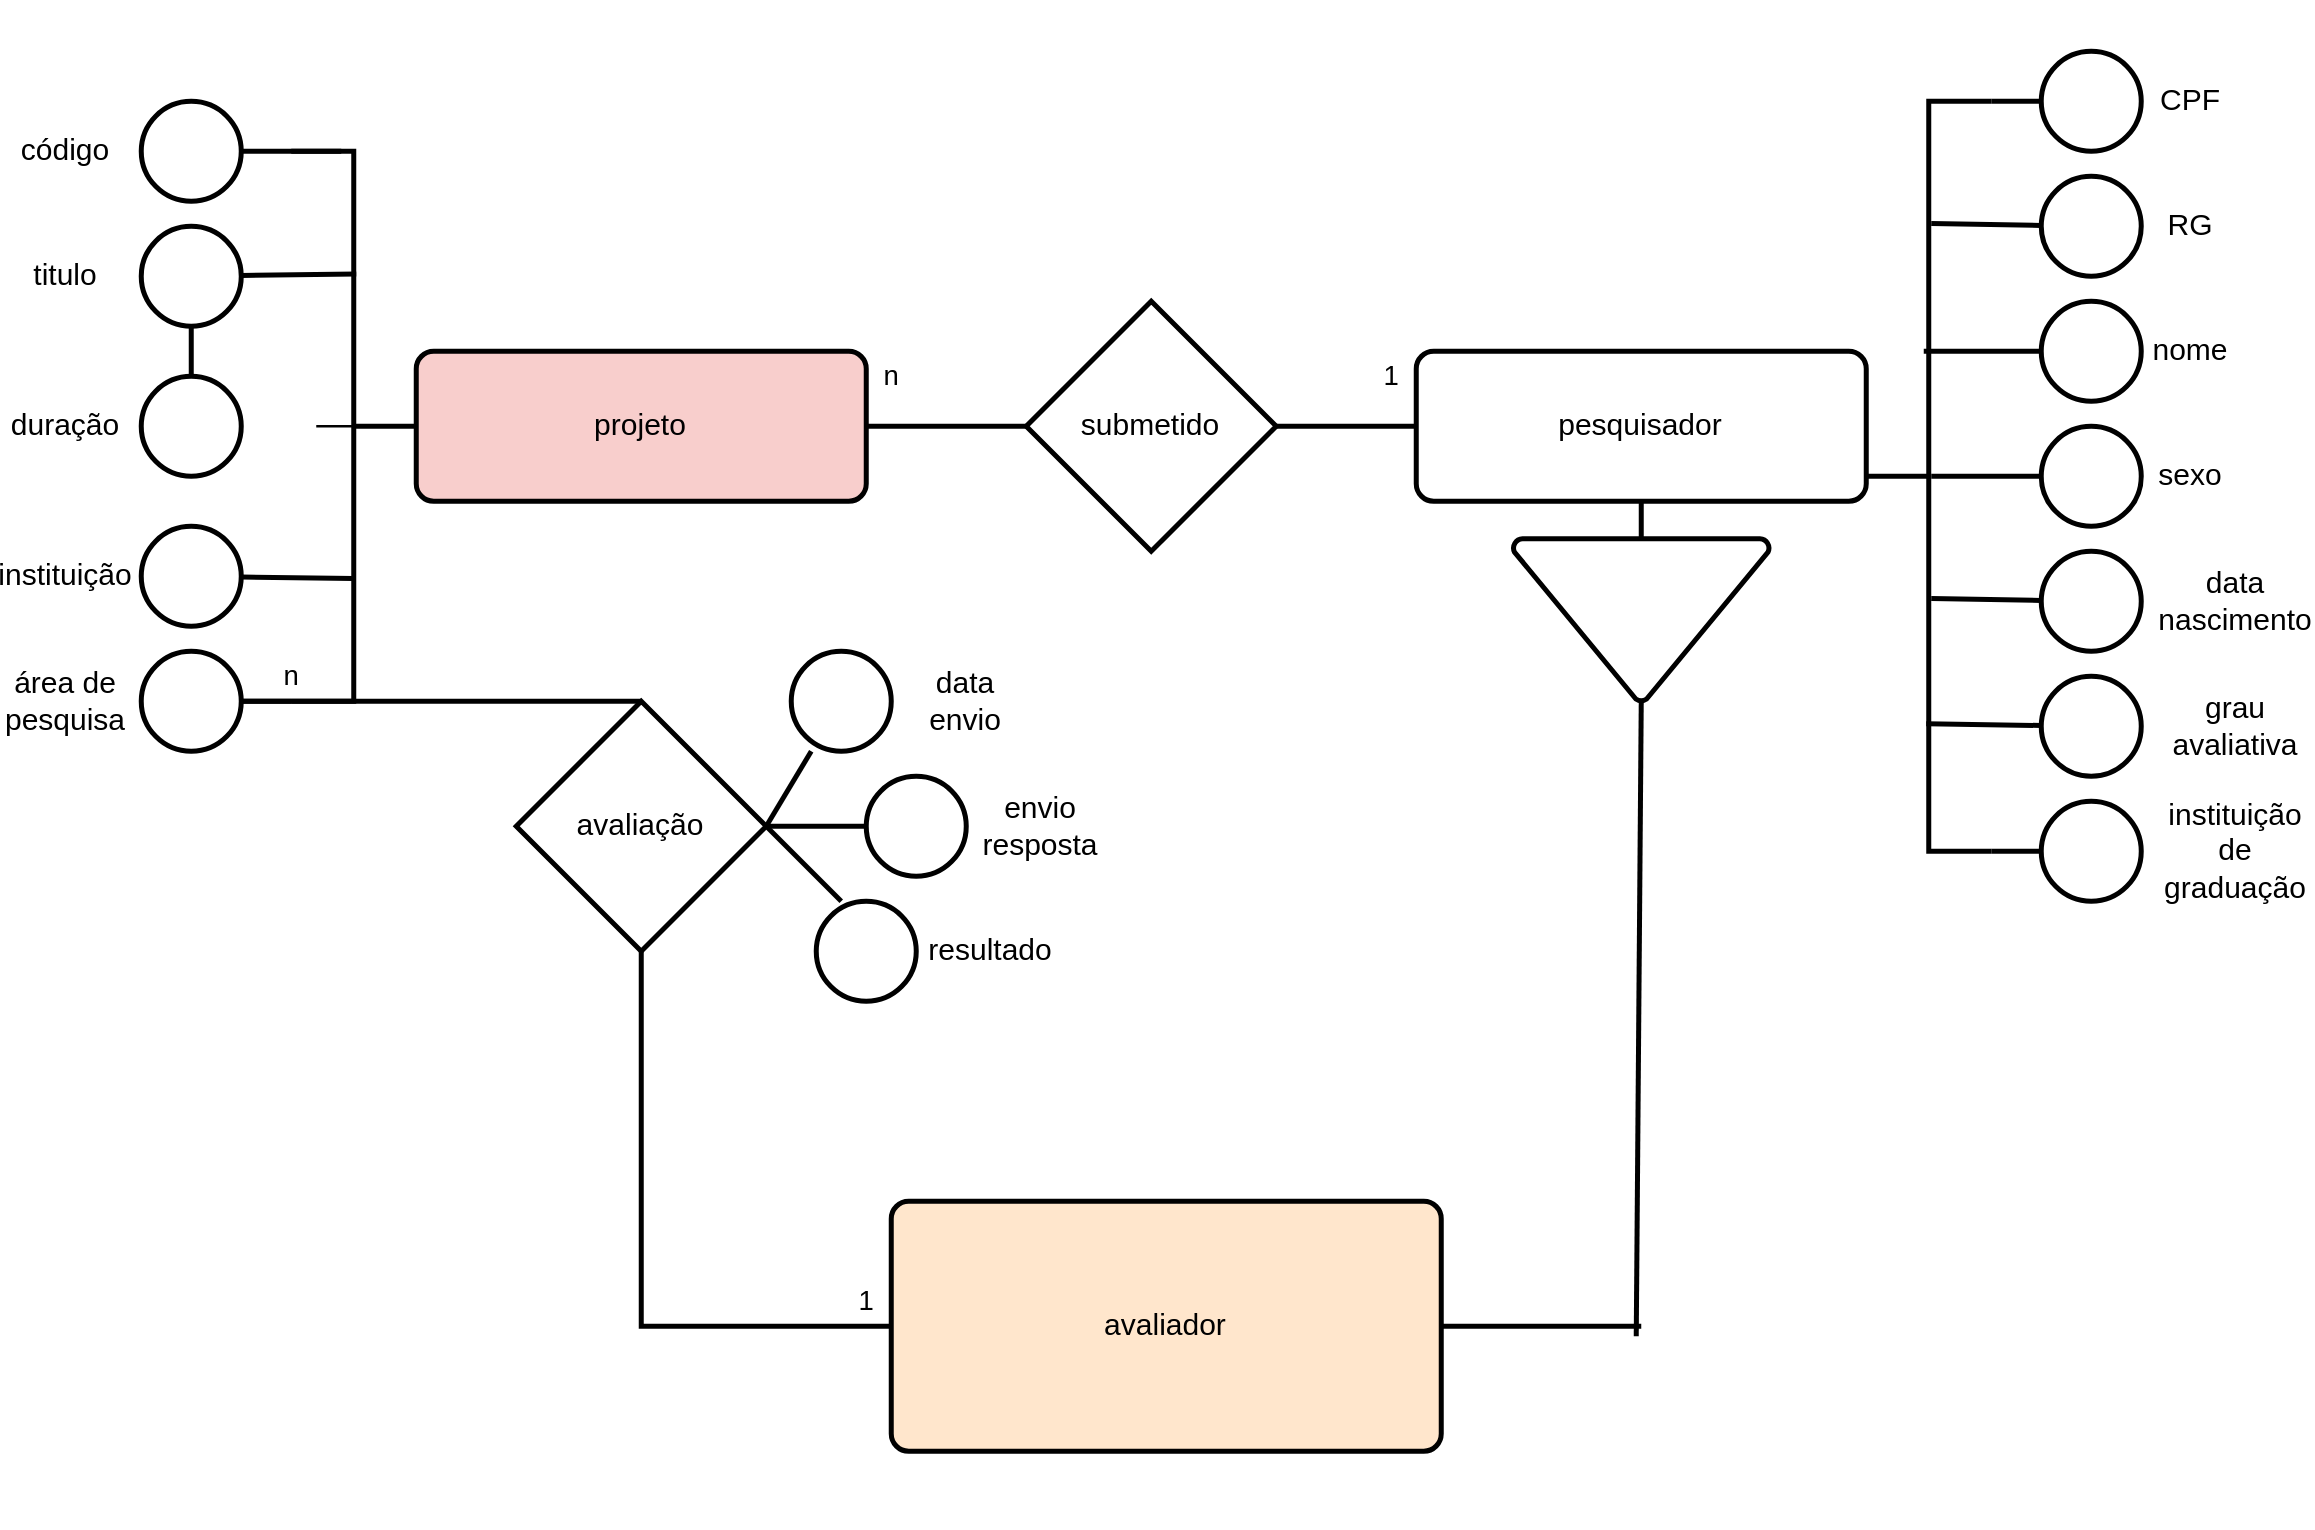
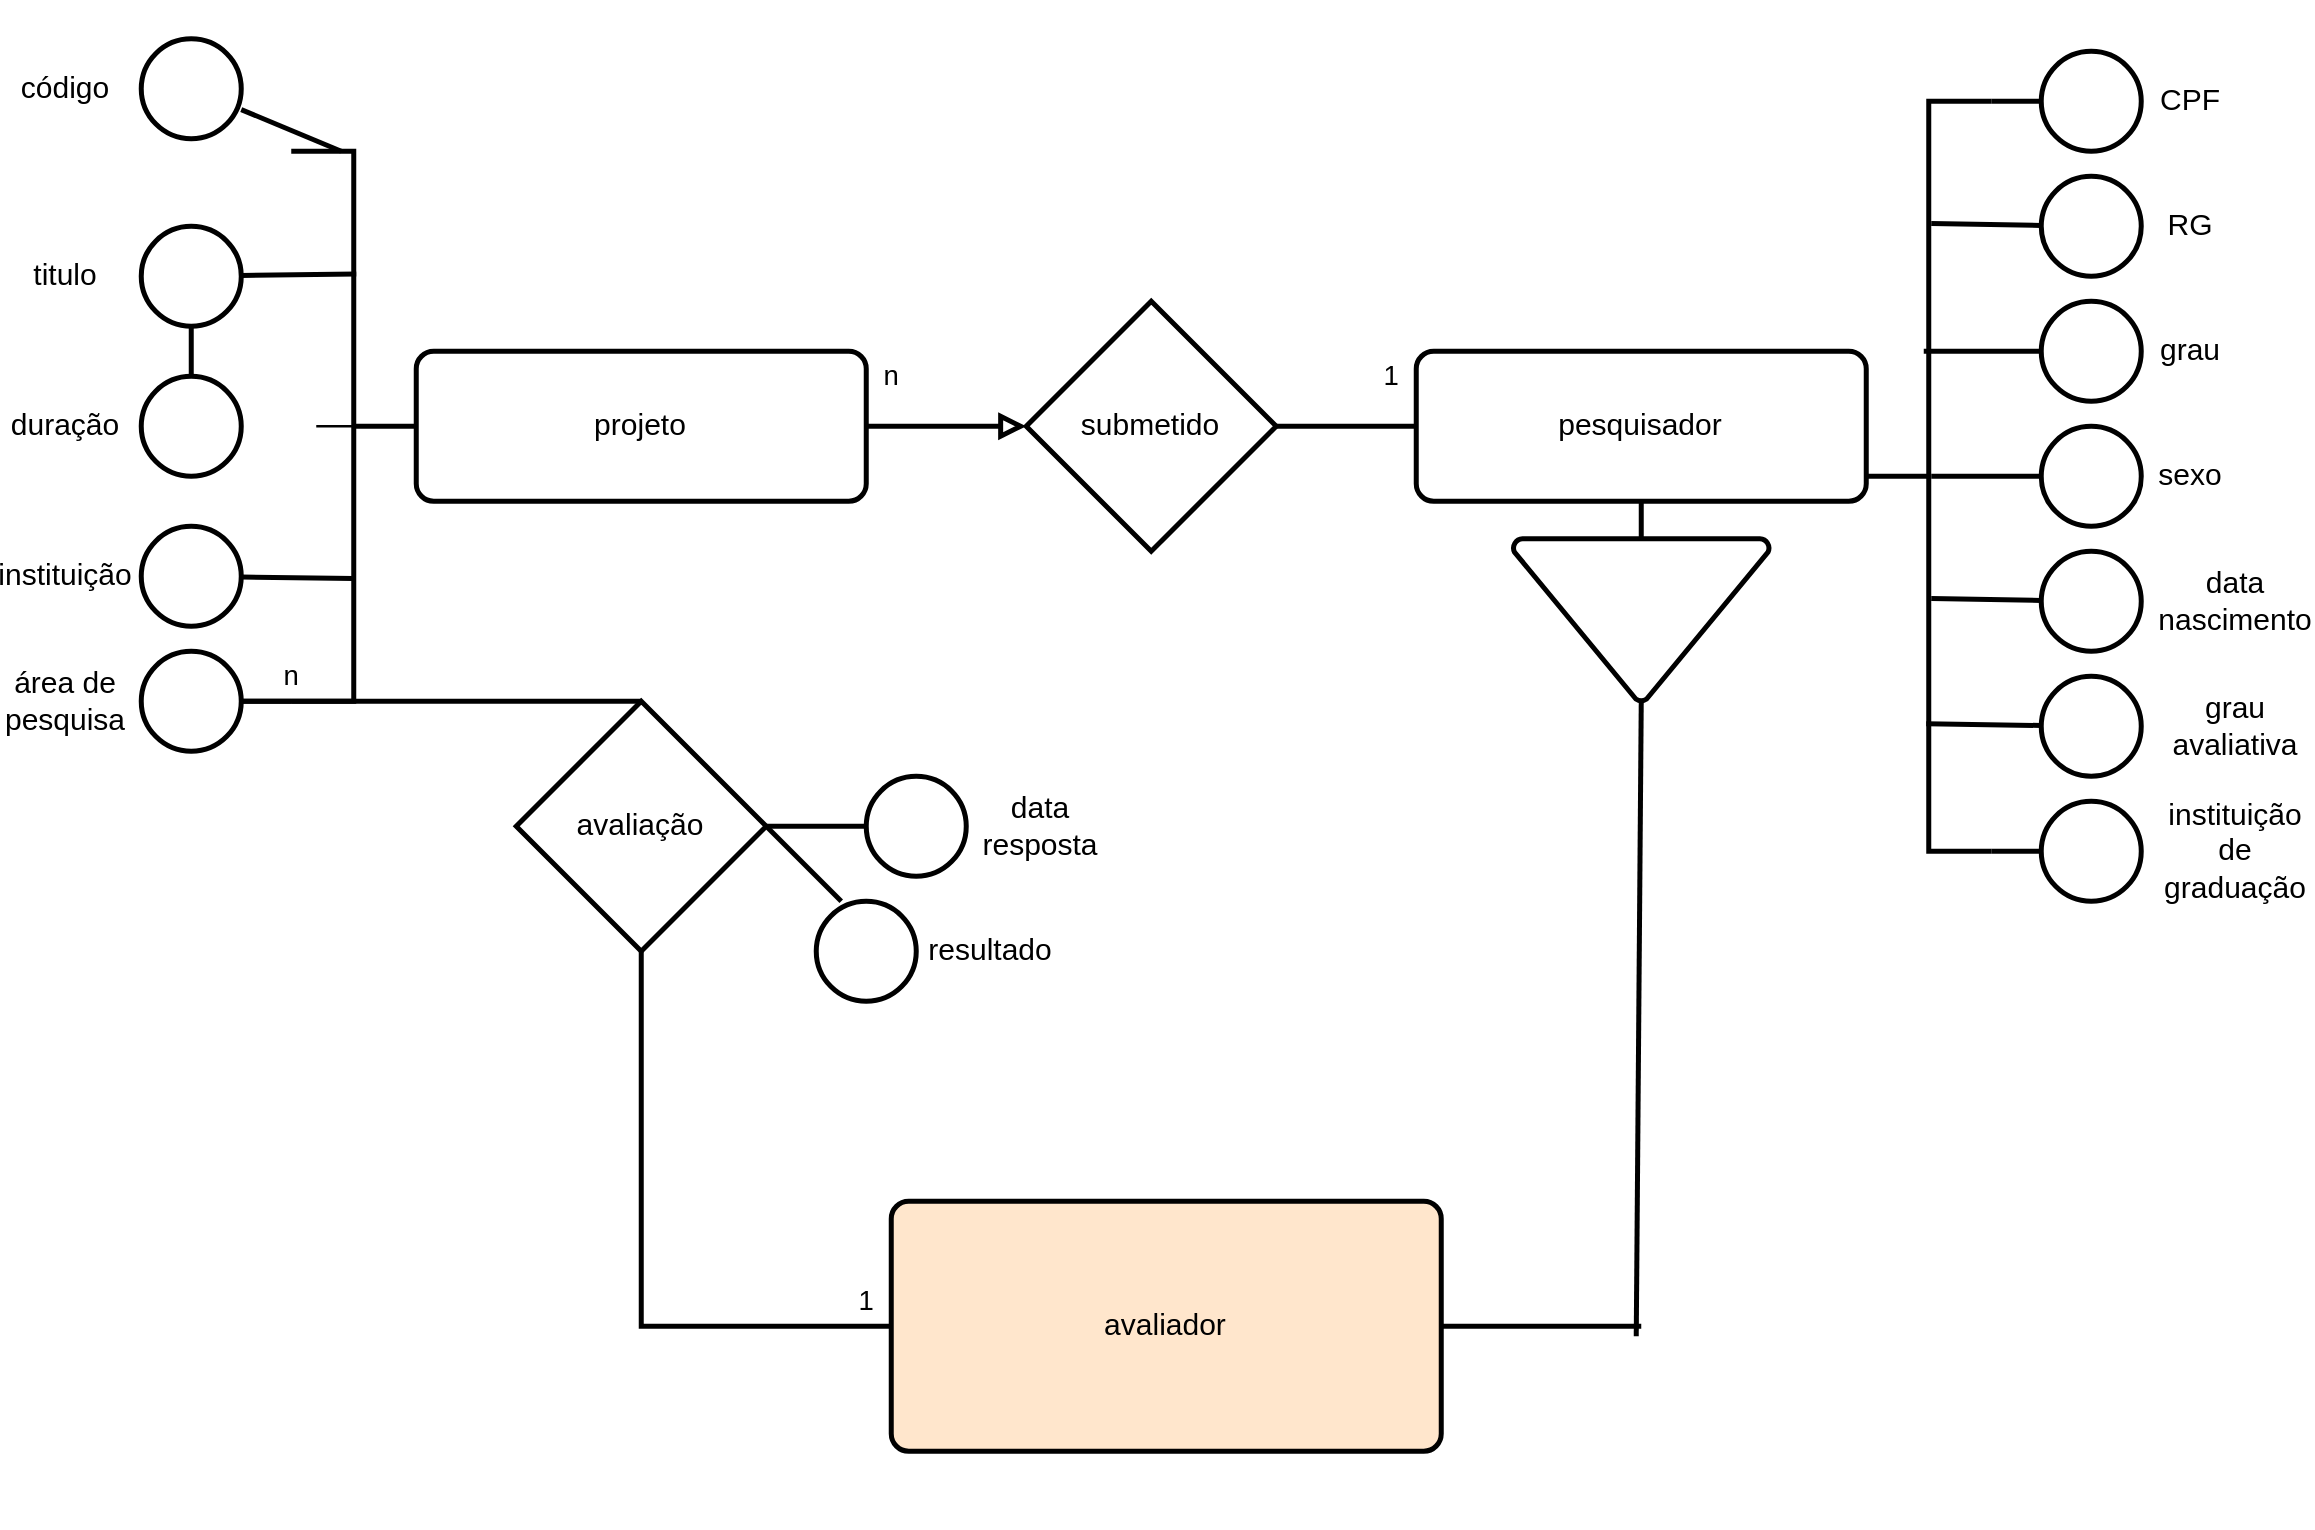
(191, 151) -> (191, 89)
(2191, 351) -> (2191, 351)
(641, 426) -> (641, 426)
(1013, 426) -> (1001, 426)
(841, 701) -> none
(791, 786) -> none
(1041, 826) -> (1041, 826)
